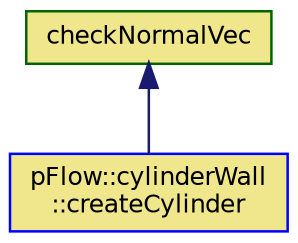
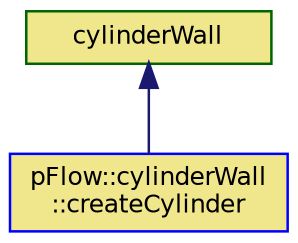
(149, 38) -> (149, 38)
